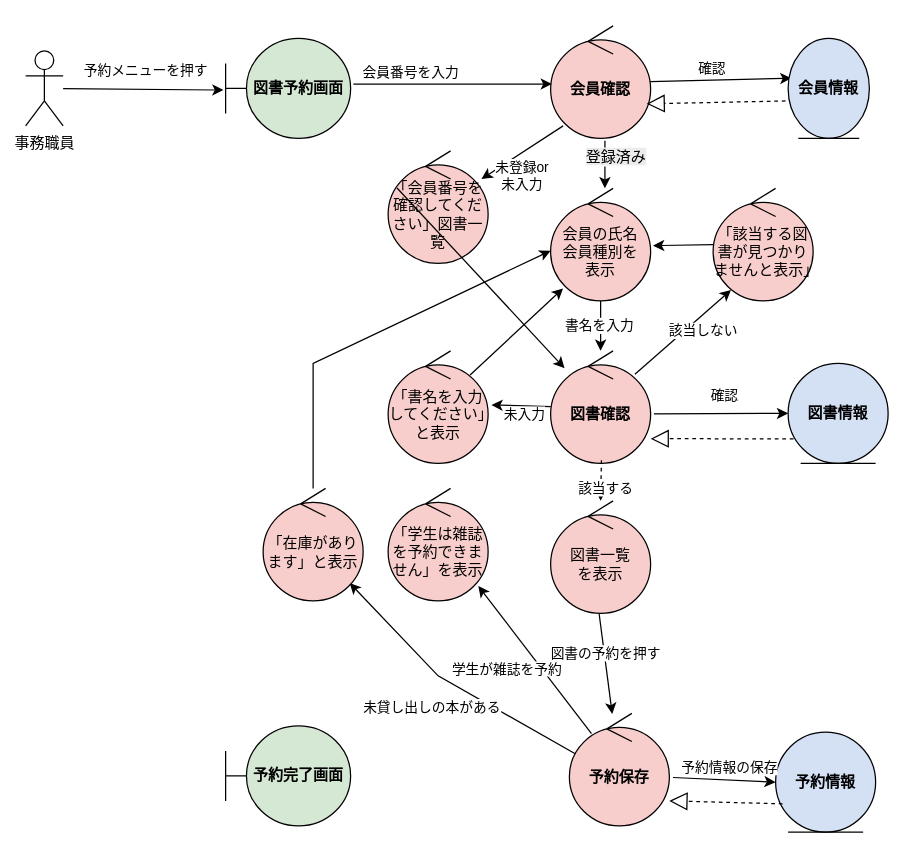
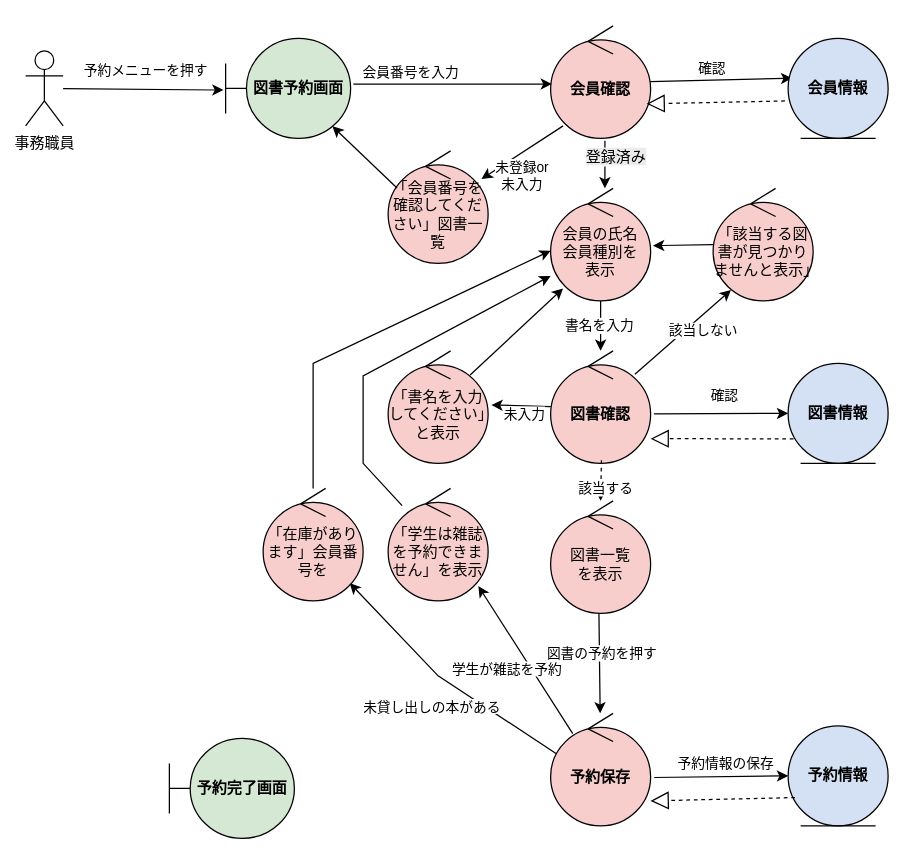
(829, 88) -> (838, 88)
(478, 275) -> (368, 160)
none -> (390, 361)
(313, 552) -> (313, 552)
(619, 769) -> (601, 769)
(288, 776) -> (232, 788)
(826, 782) -> (838, 776)
